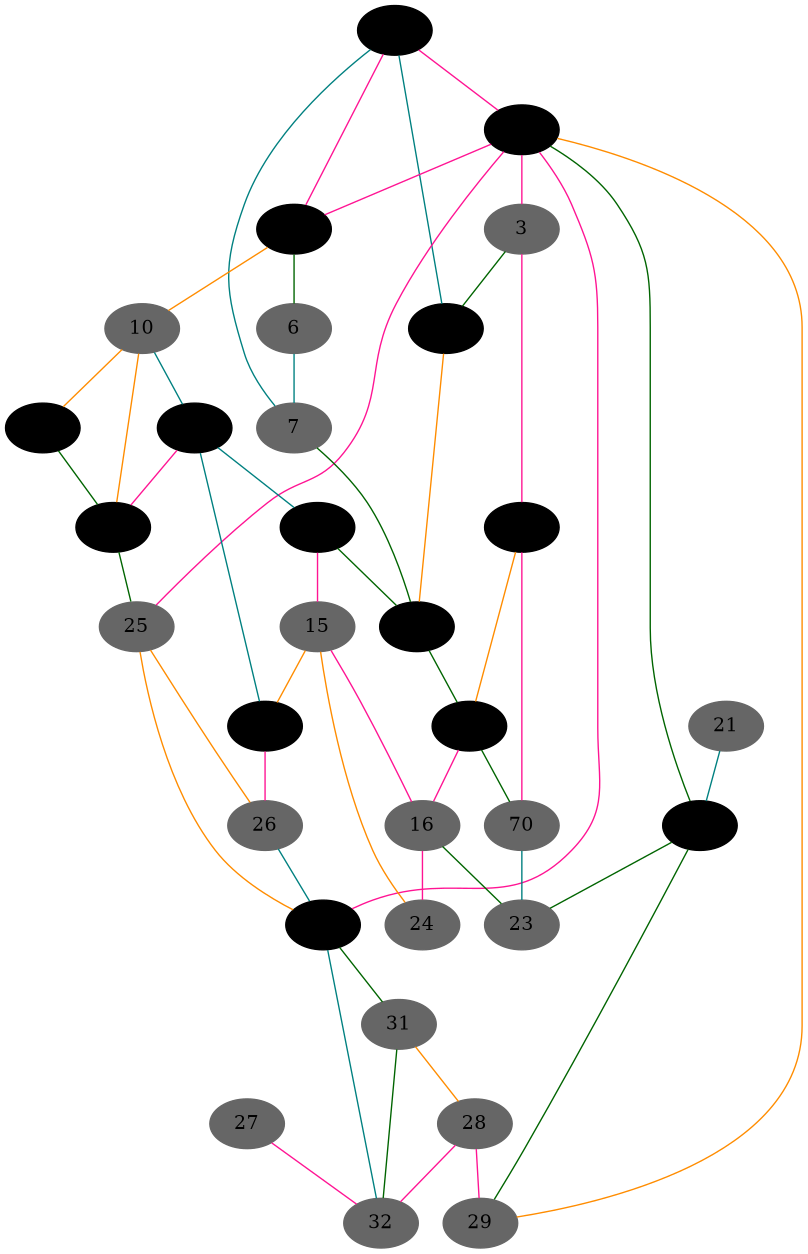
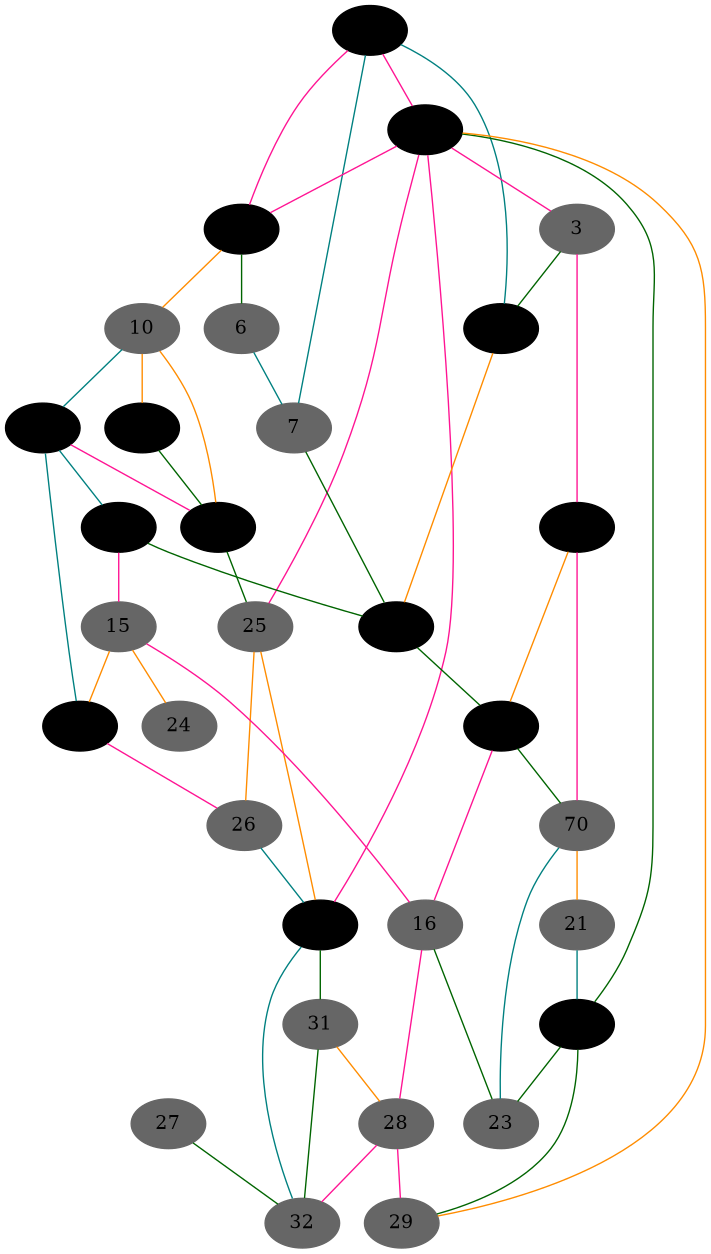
(422, 875) -> (411, 1024)
none -> (577, 875)
(314, 1174) -> (235, 1174)
